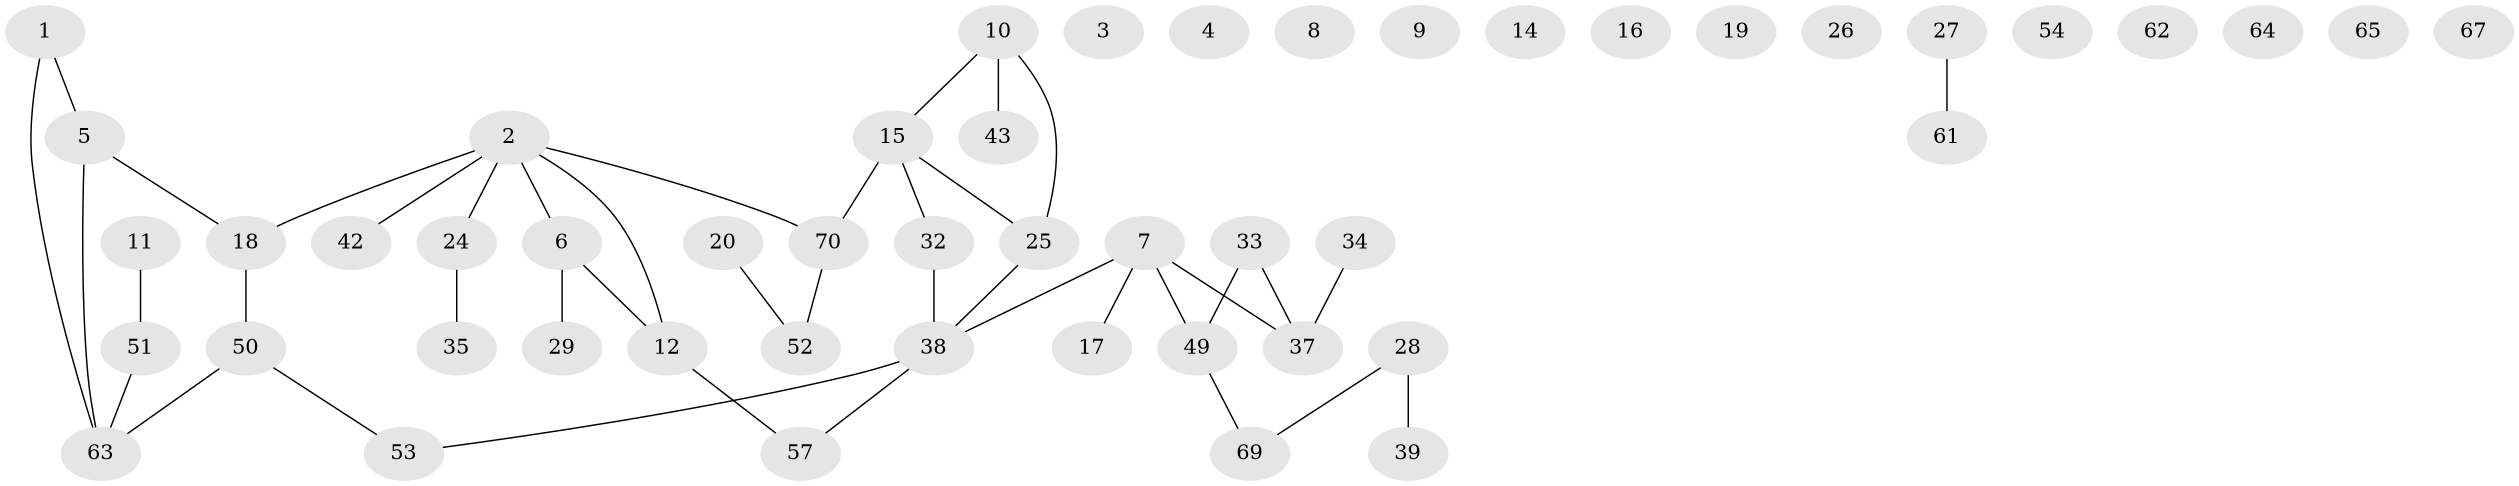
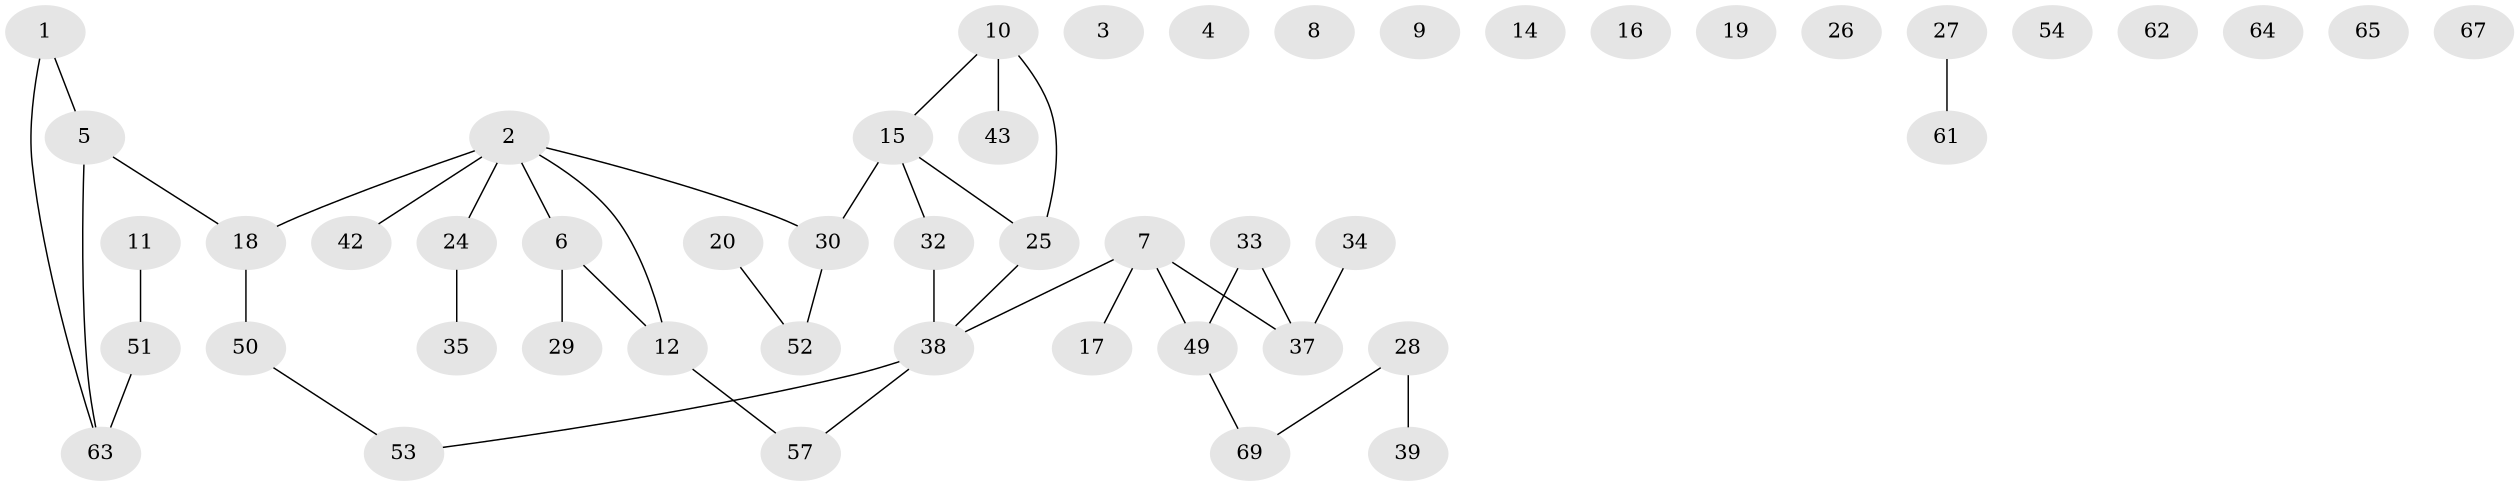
(829, 243) -> (829, 243)
(173, 401) -> none
